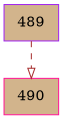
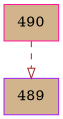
(31, 55) -> (31, 55)
